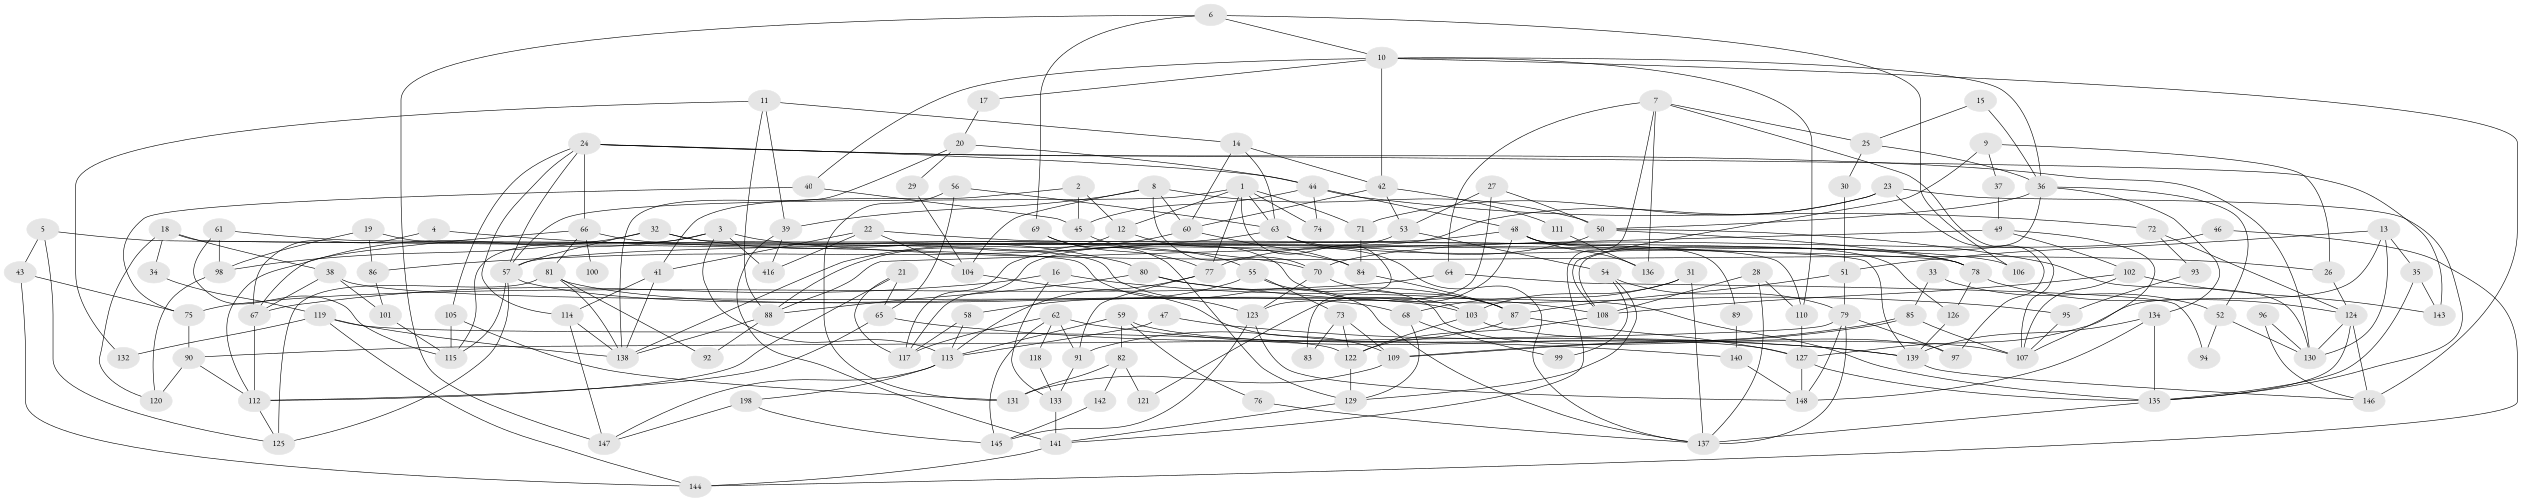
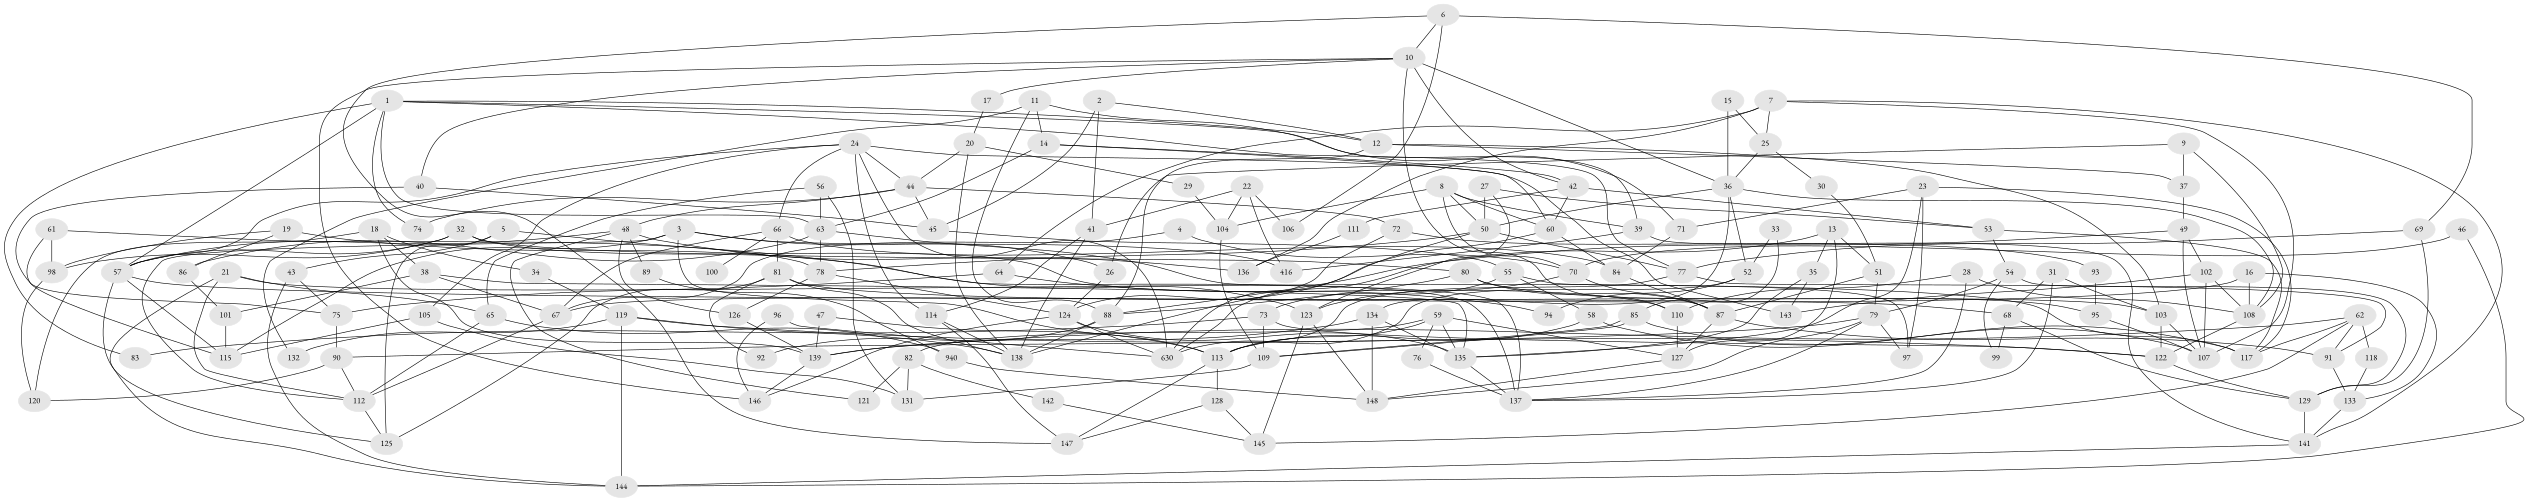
none -> (1880, 161)
(1736, 358) -> (951, 358)
(2310, 358) -> (1167, 358)
(1975, 393) -> (1449, 337)
(746, 401) -> (1217, 401)
none -> (276, 446)
